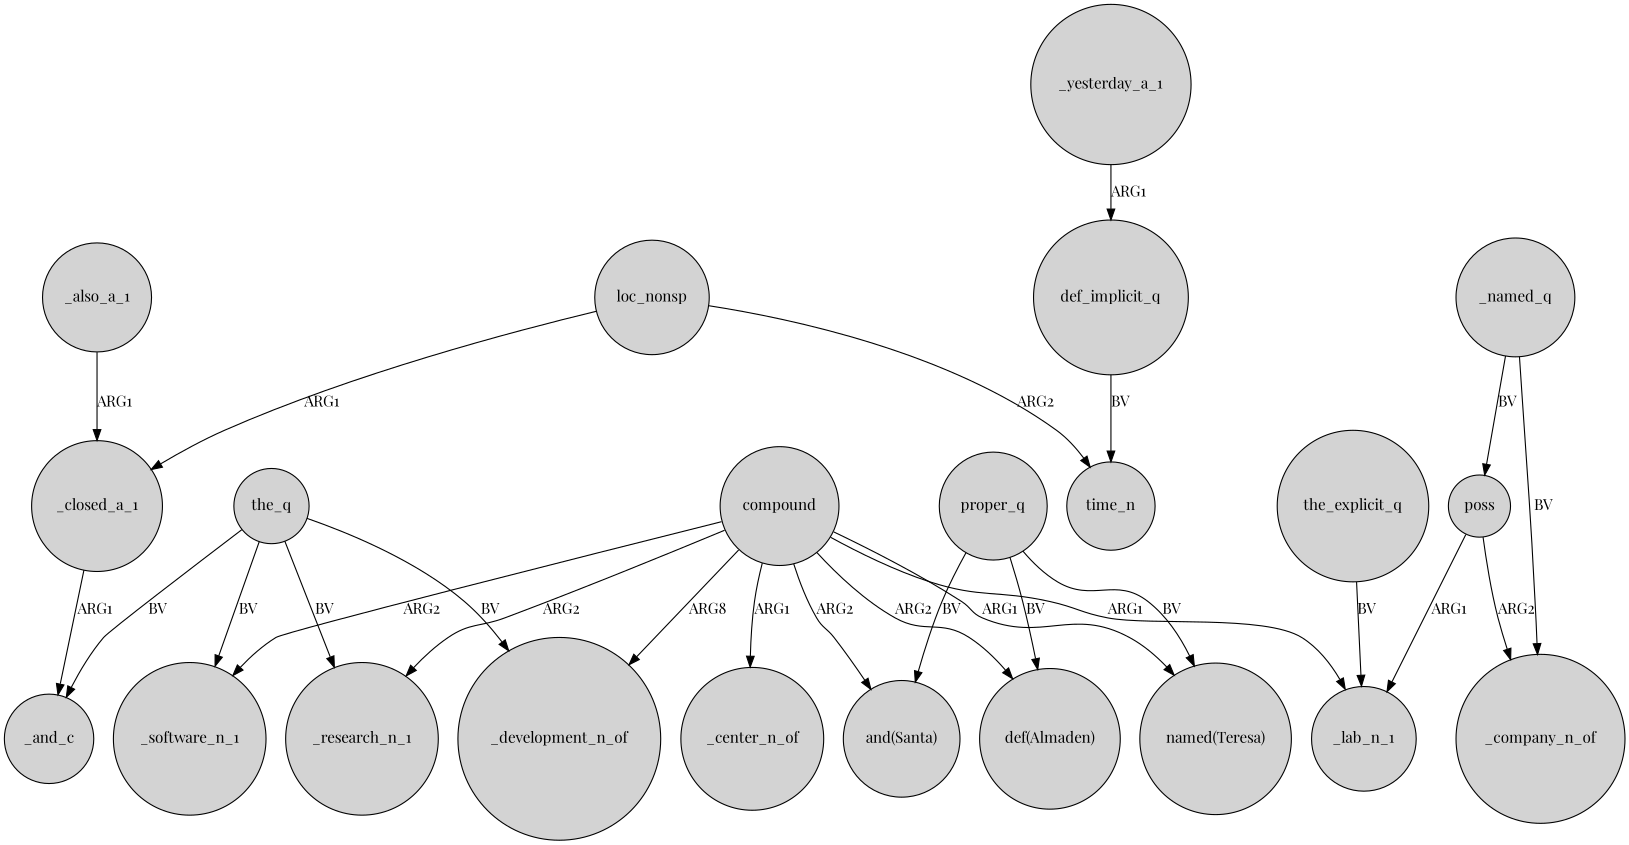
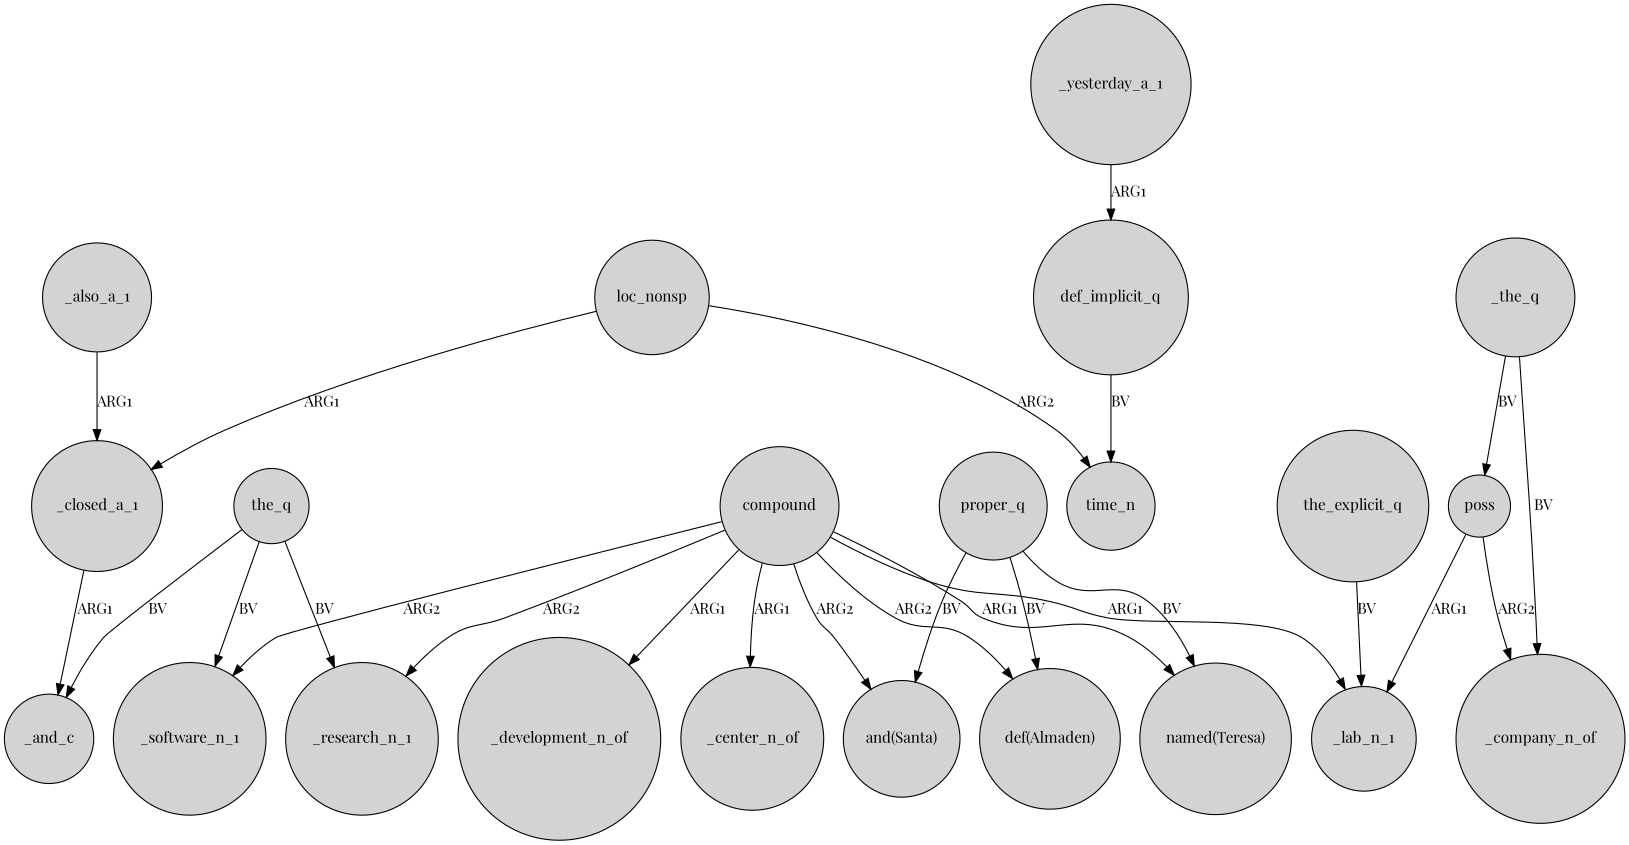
(1515, 297) -> (1515, 297)
(414, 566) -> none
(708, 610) -> (708, 610)
